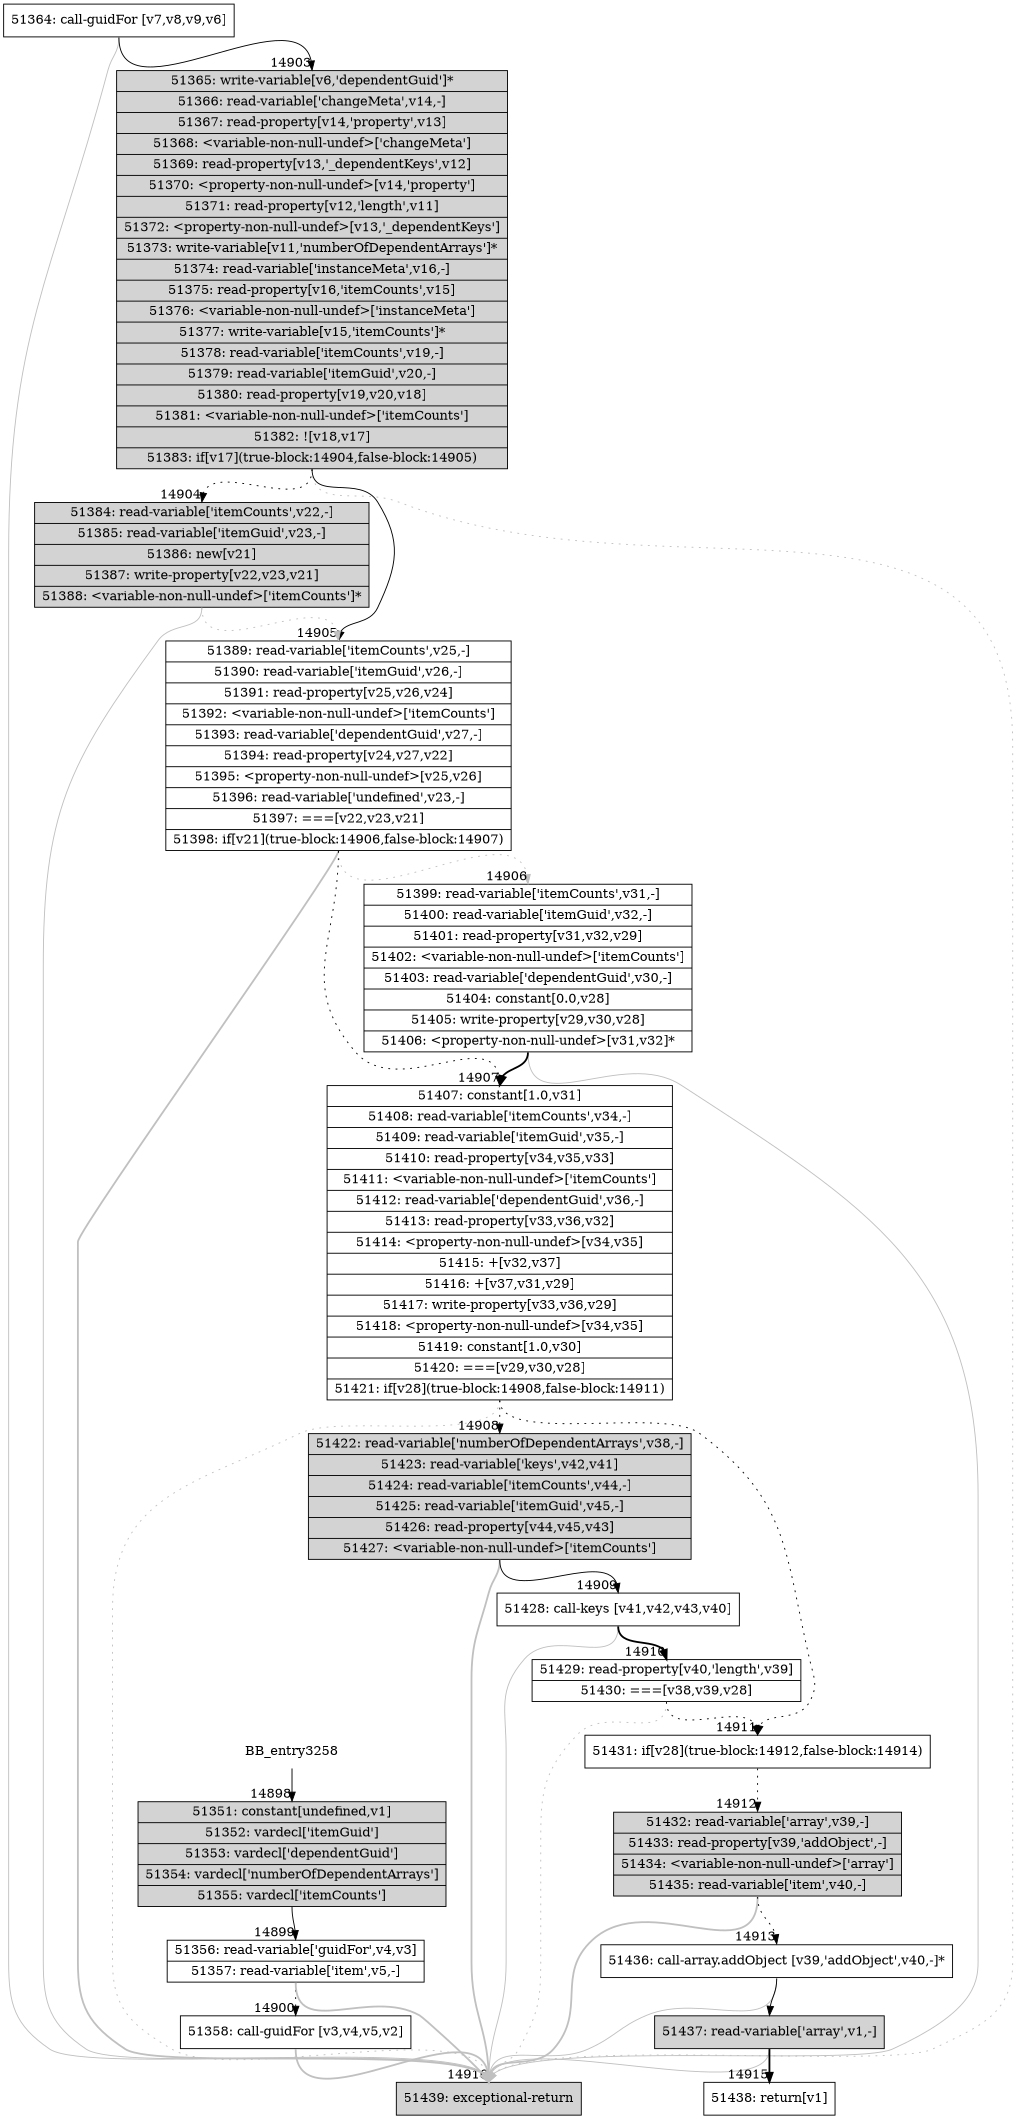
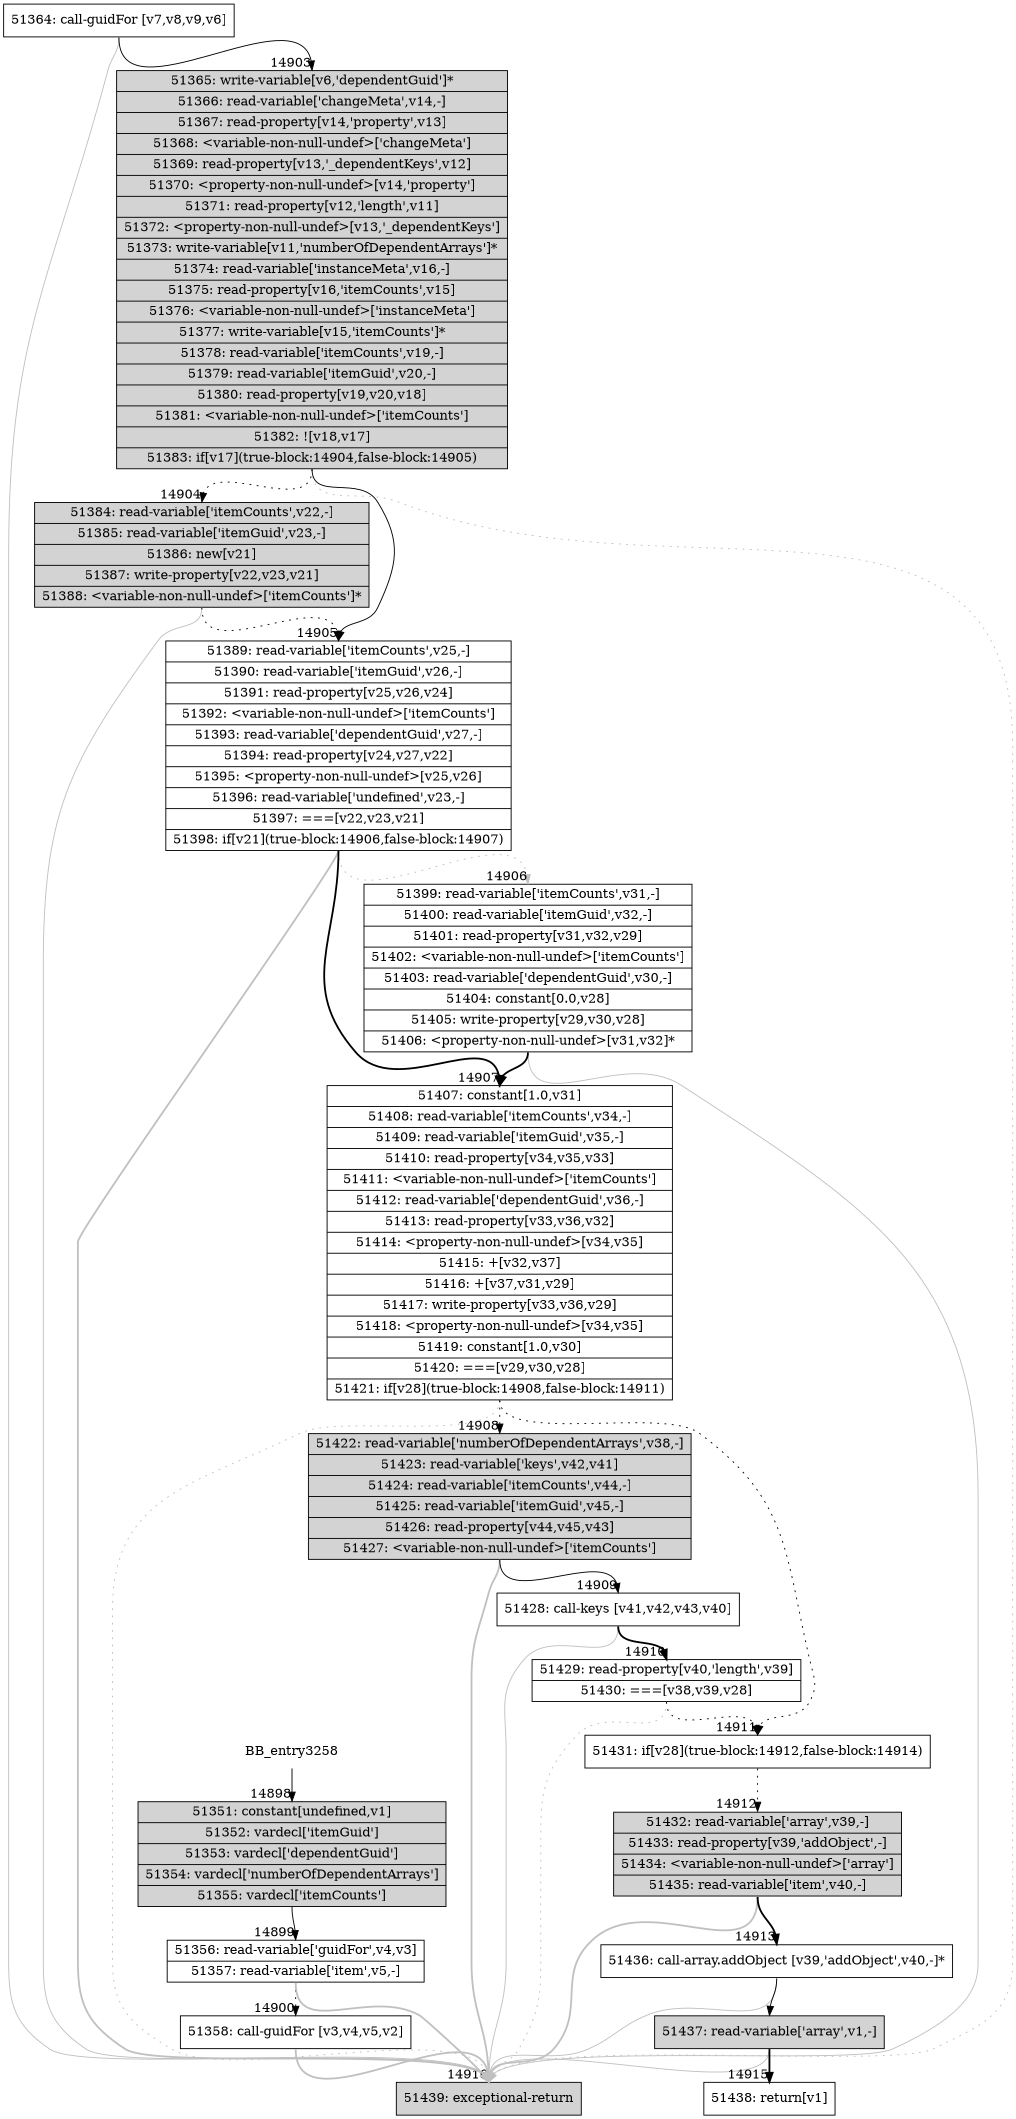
(266, 625) -> (266, 625)
(340, 1031) -> (340, 1031)
(764, 1917) -> (764, 1917)
